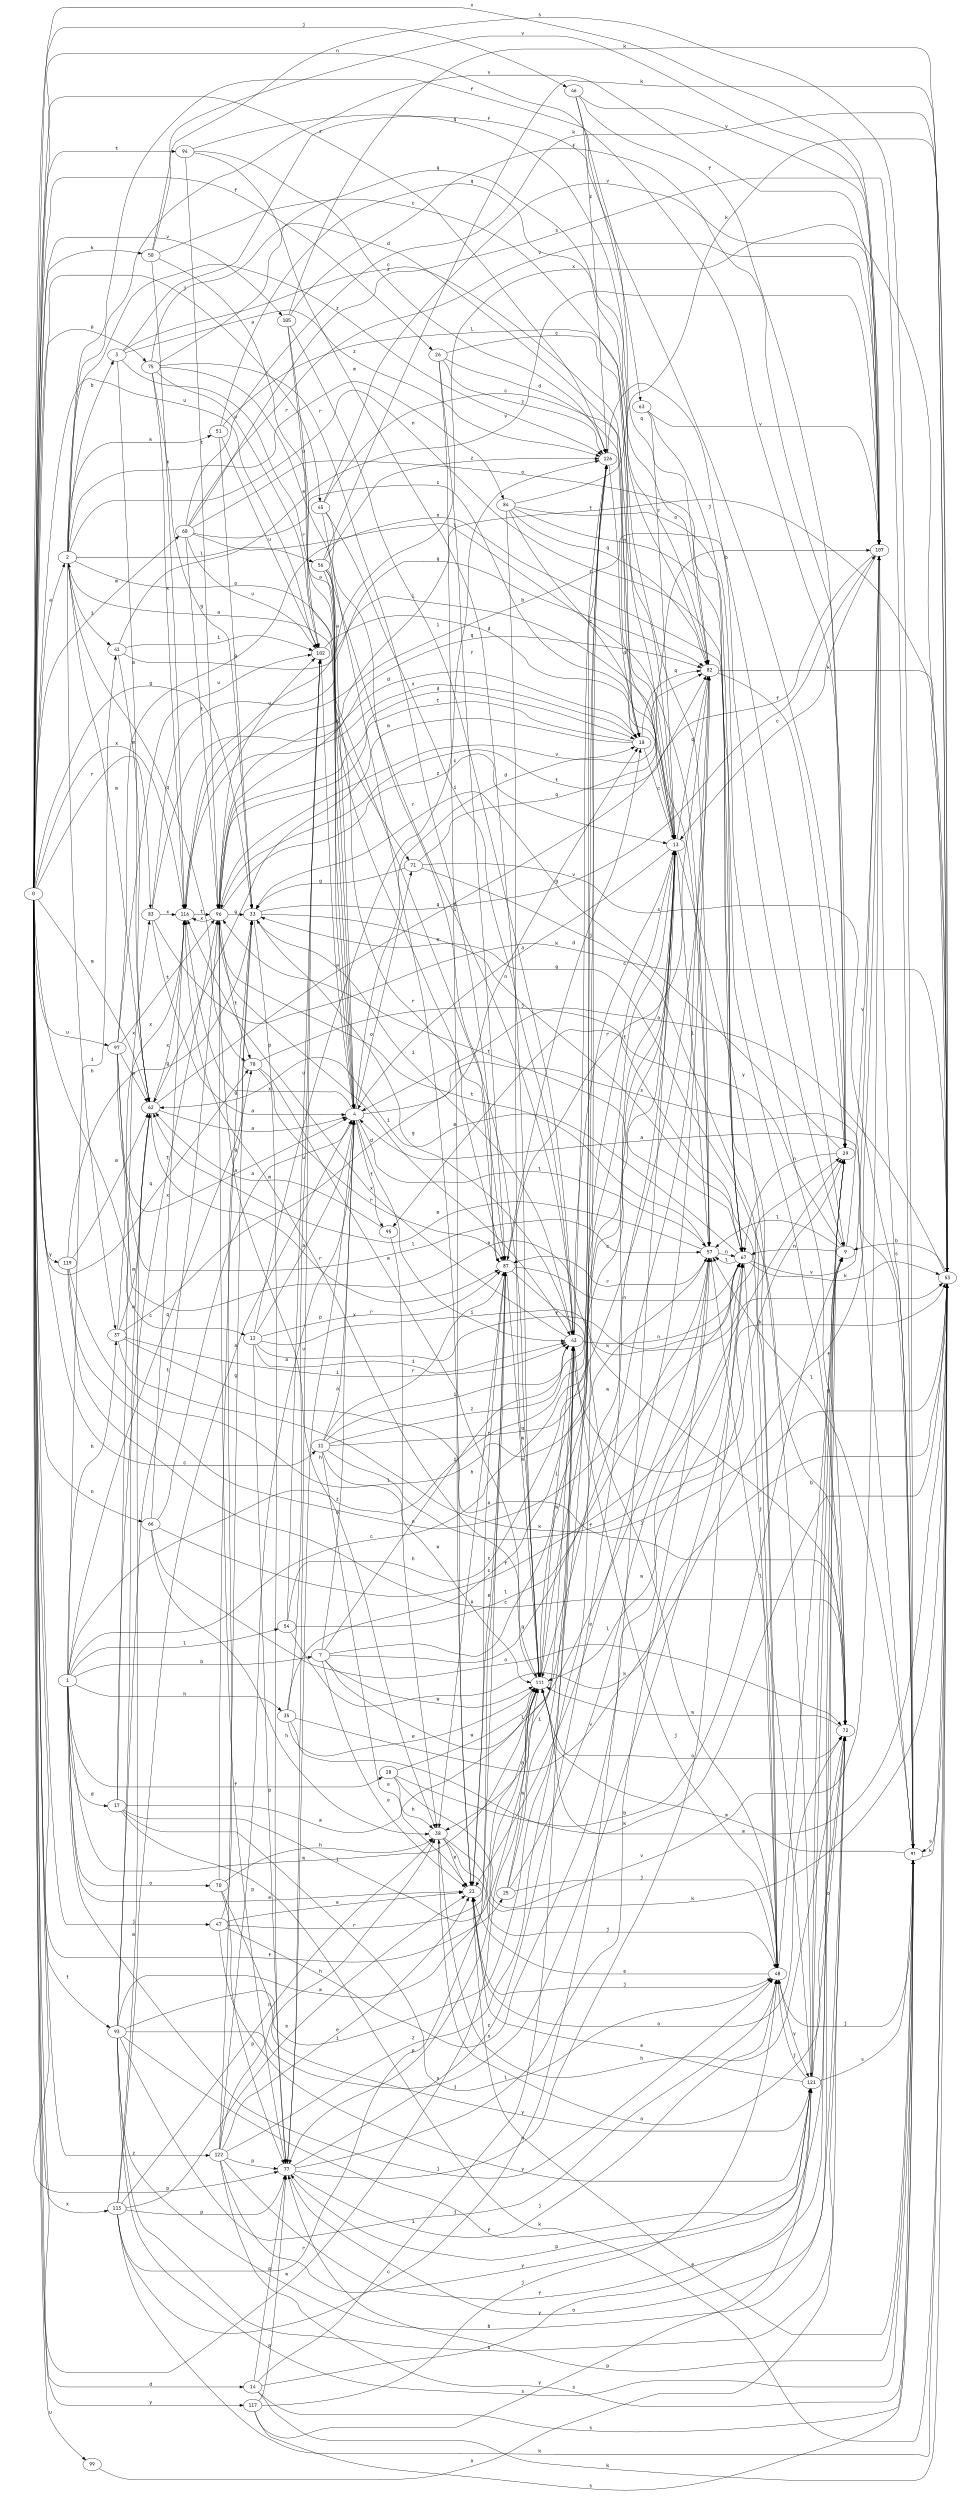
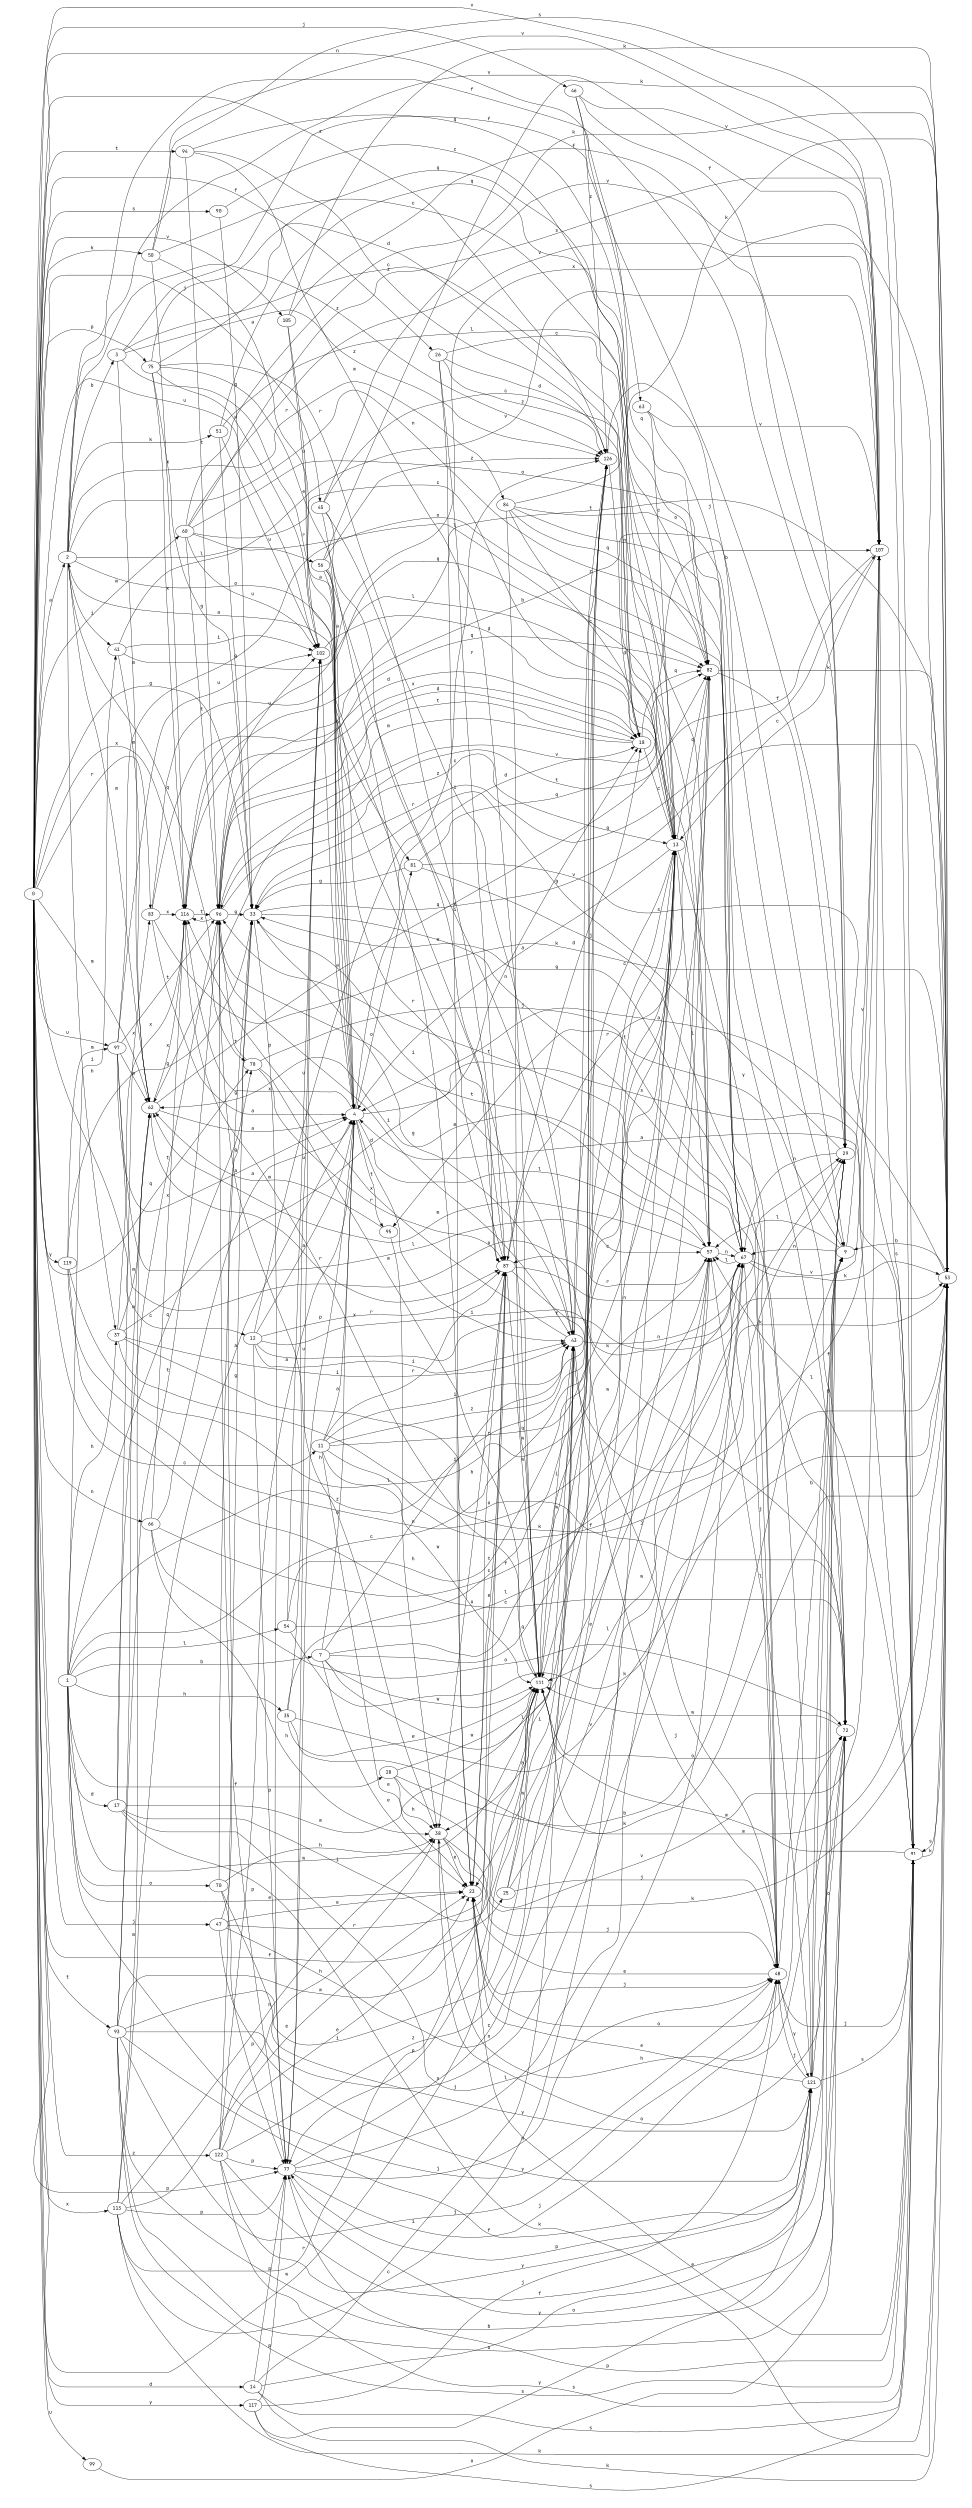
none -> (219, 211)
none -> (811, 744)
(485, 813) -> none
(413, 866) -> (413, 866)
(231, 989) -> (227, 994)
(113, 1189) -> (71, 1144)
